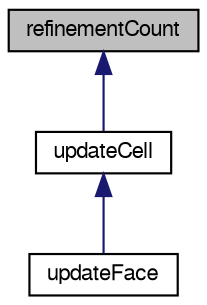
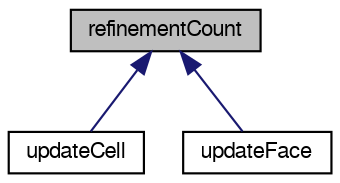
(104, 225) -> (218, 100)
